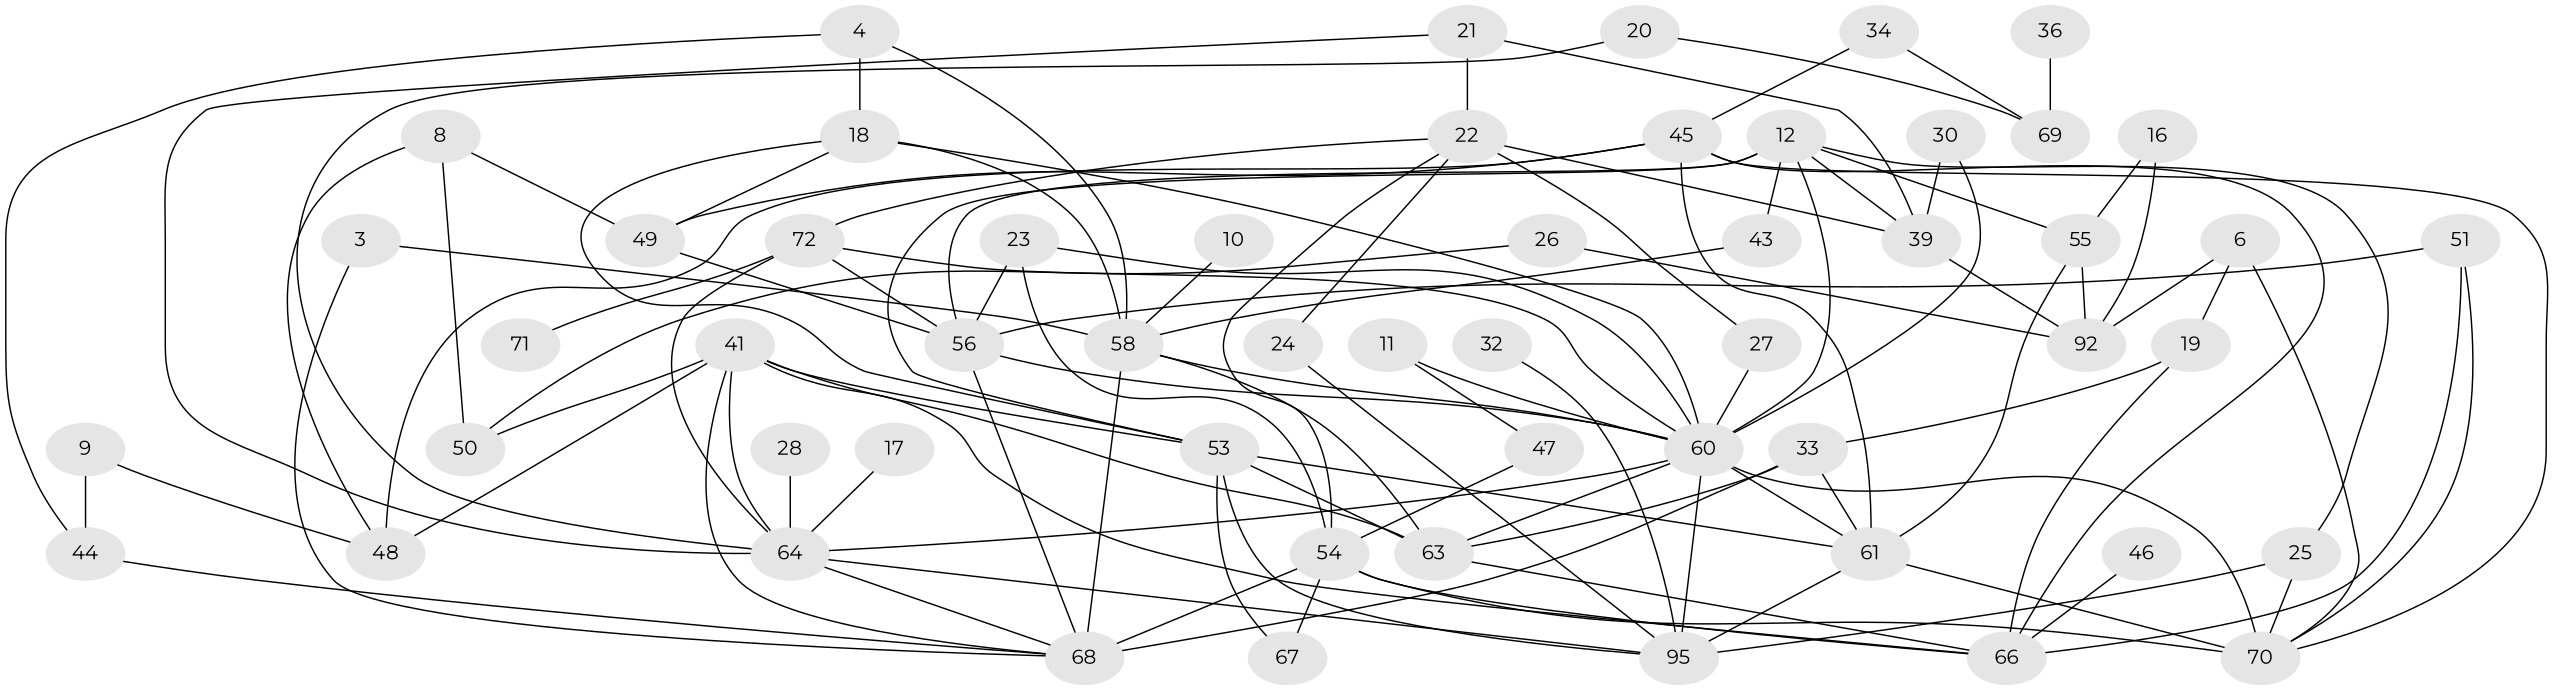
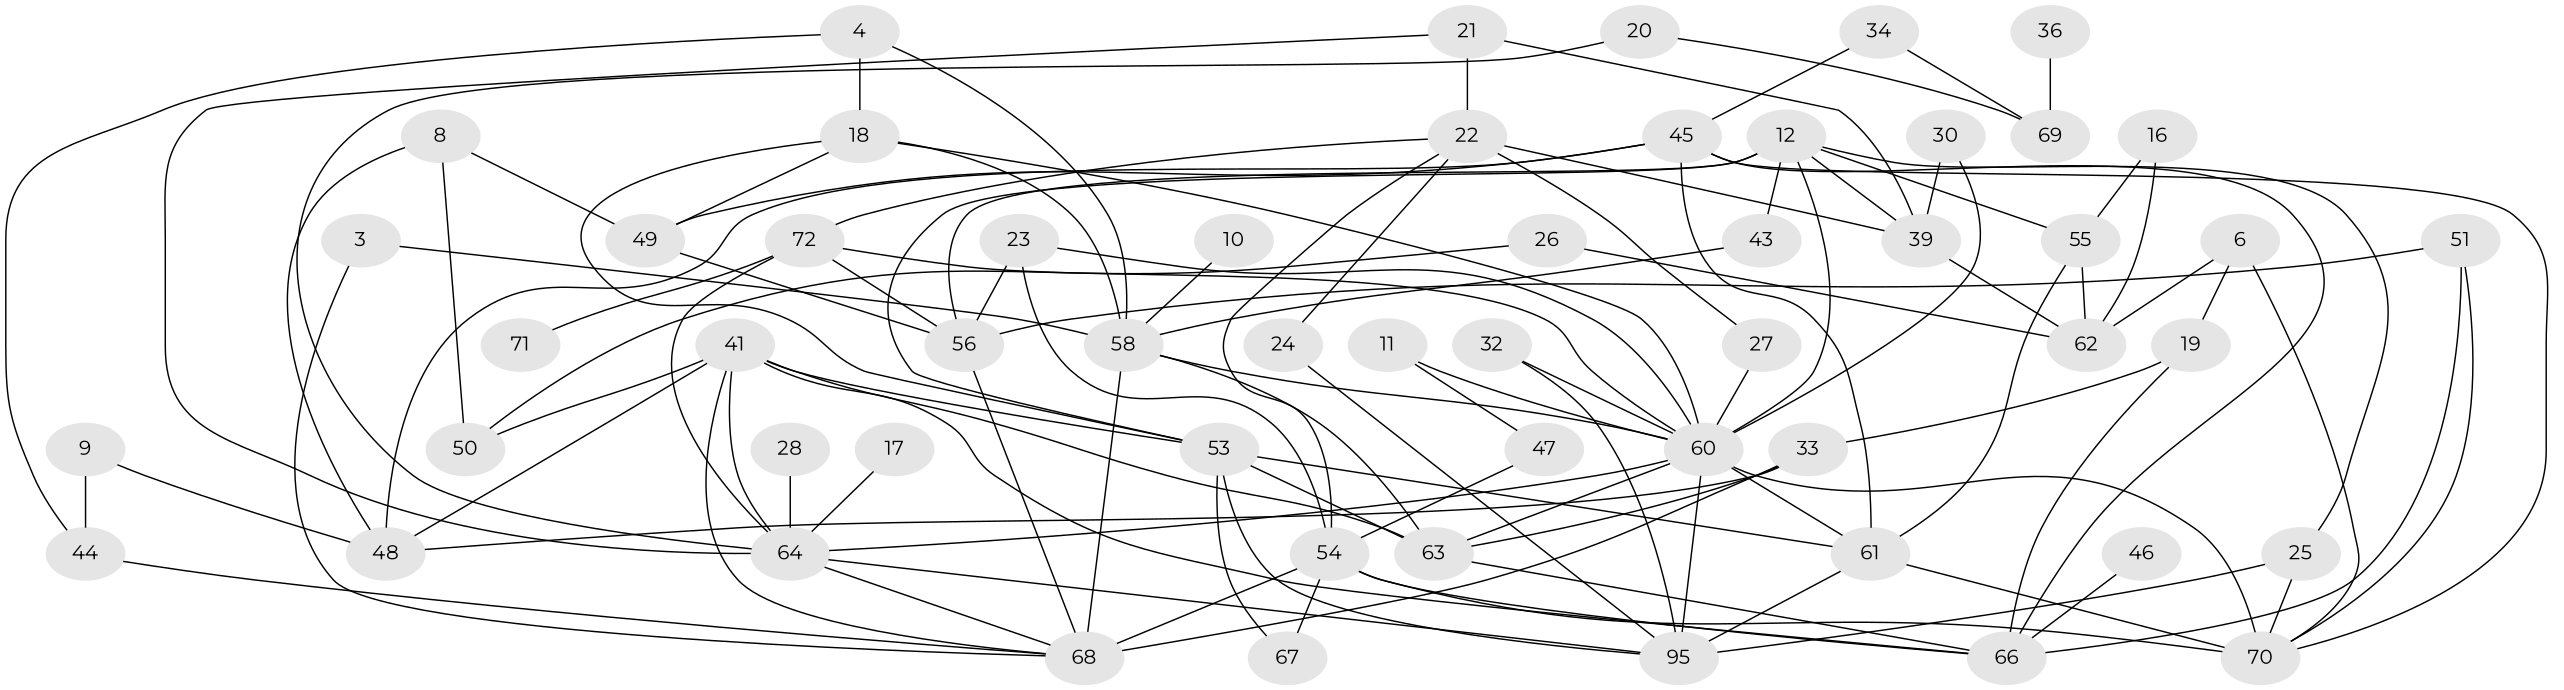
(2087, 345) -> (2087, 345)
(1317, 396) -> (1598, 397)
(1839, 502) -> (1138, 519)
